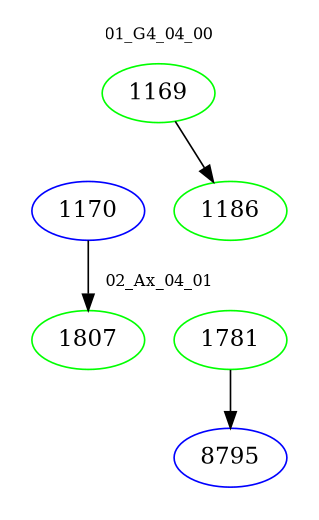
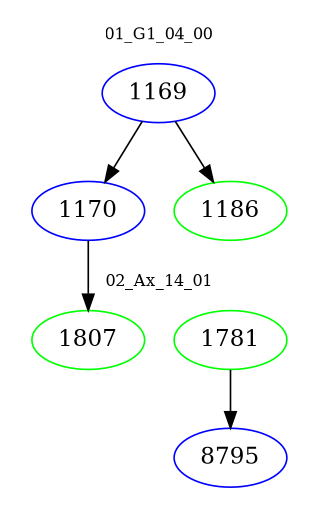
(159, 35) -> (159, 35)
(159, 93) -> (159, 93)
none -> (128, 145)
(159, 282) -> (159, 282)
